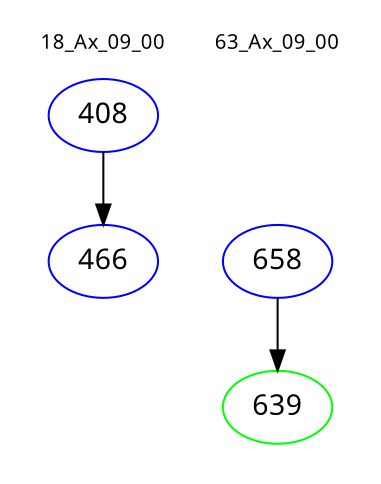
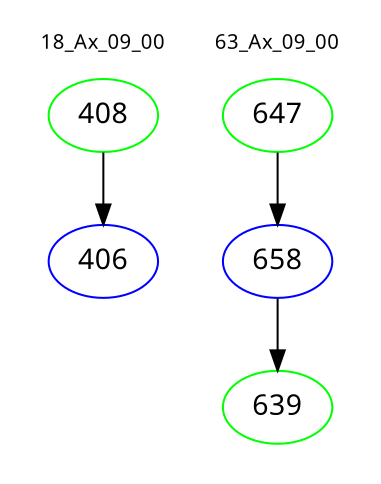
(103, 116) -> (103, 116)
none -> (278, 116)
(103, 261) -> (103, 261)
